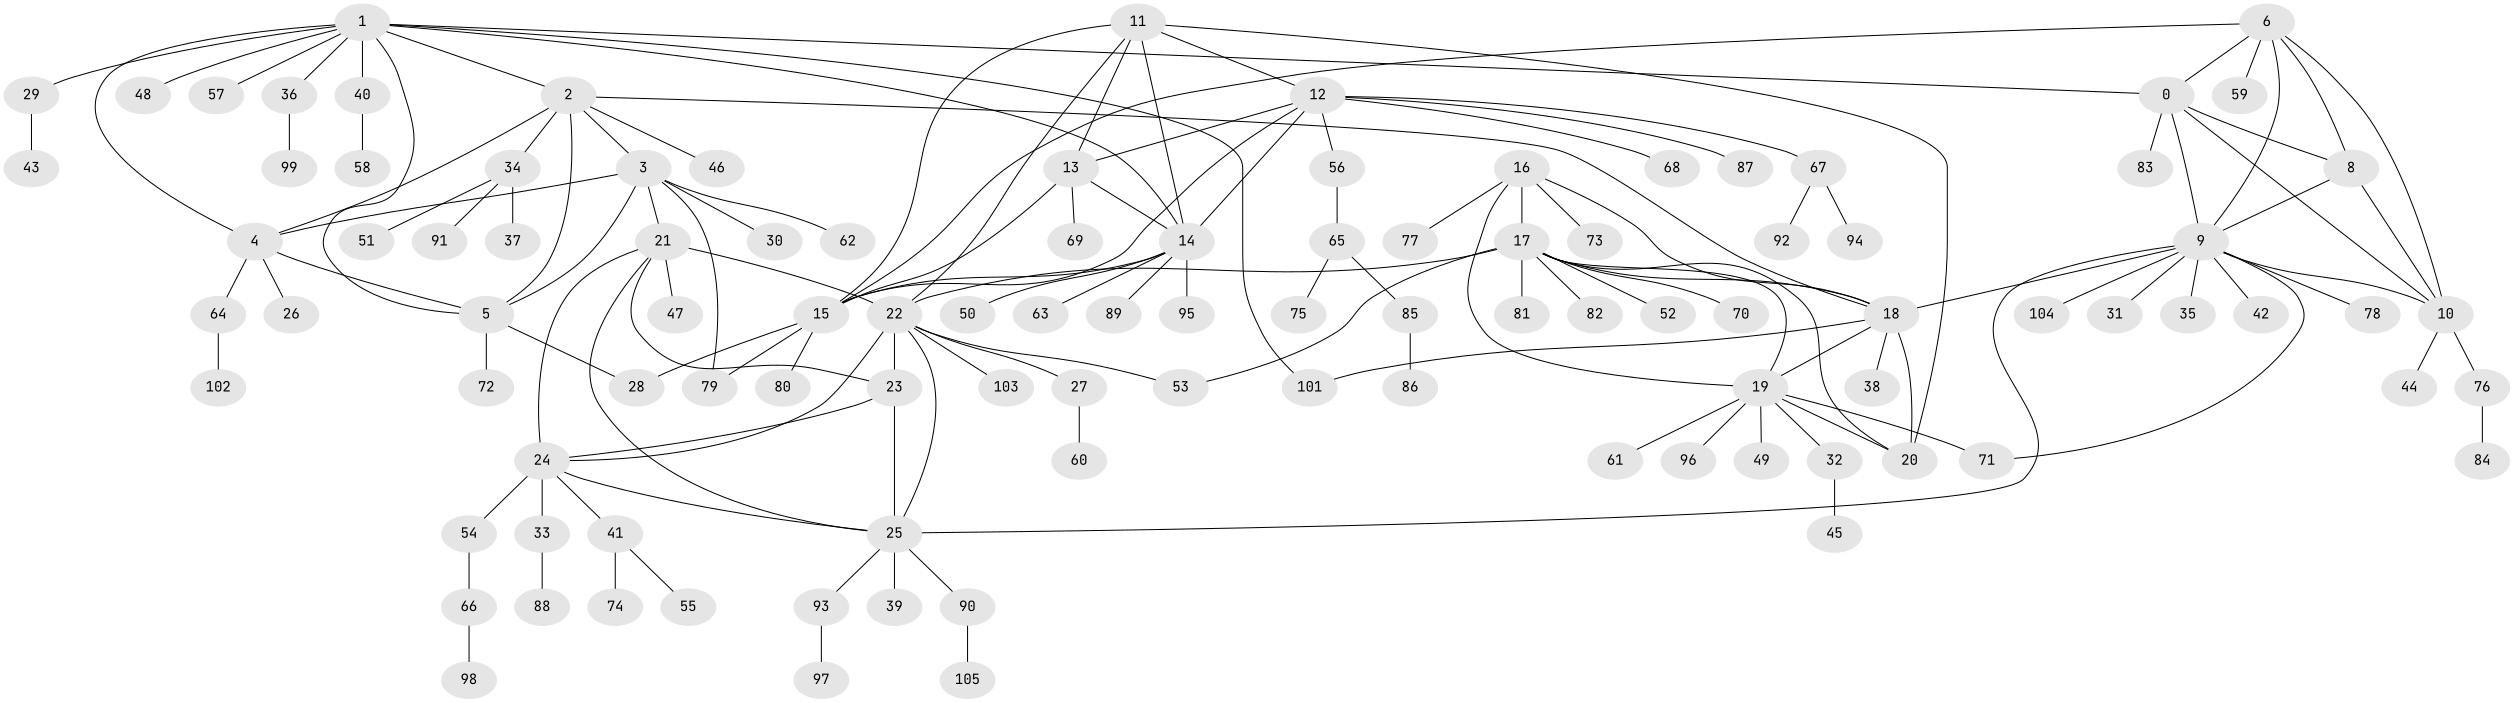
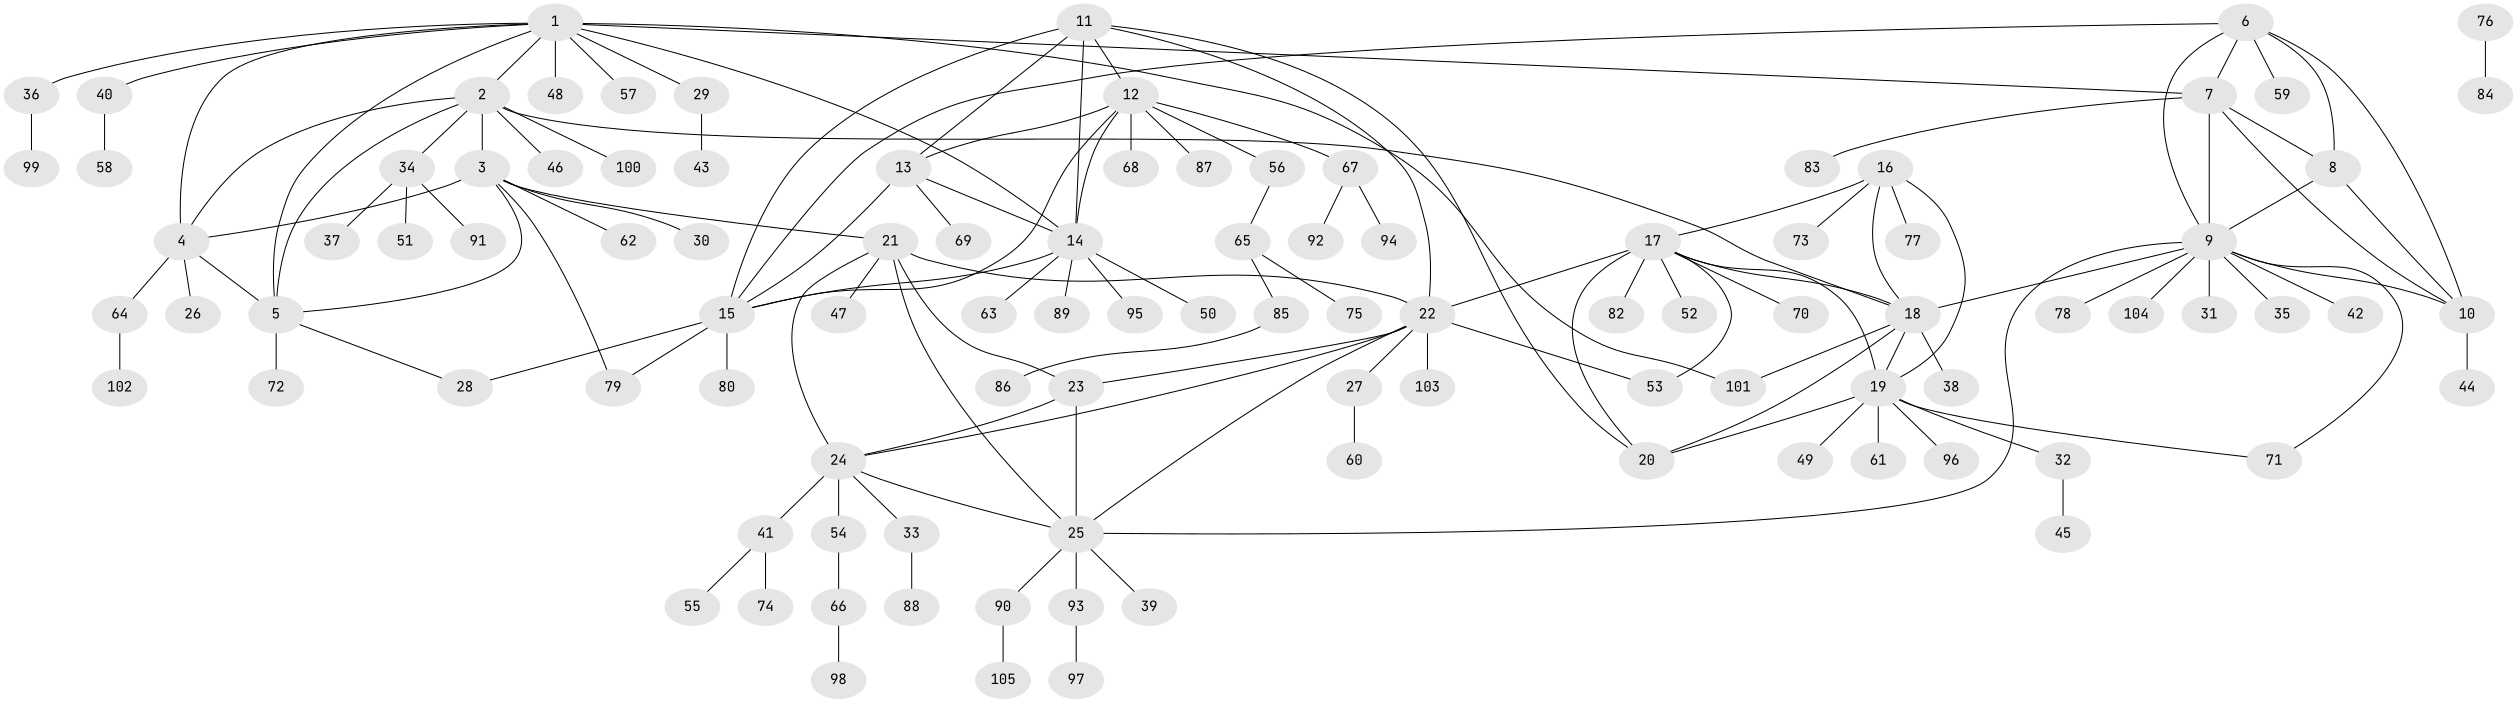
(2167, 95) -> (2209, 95)
none -> (628, 169)
(1522, 315) -> none
(2464, 351) -> none
